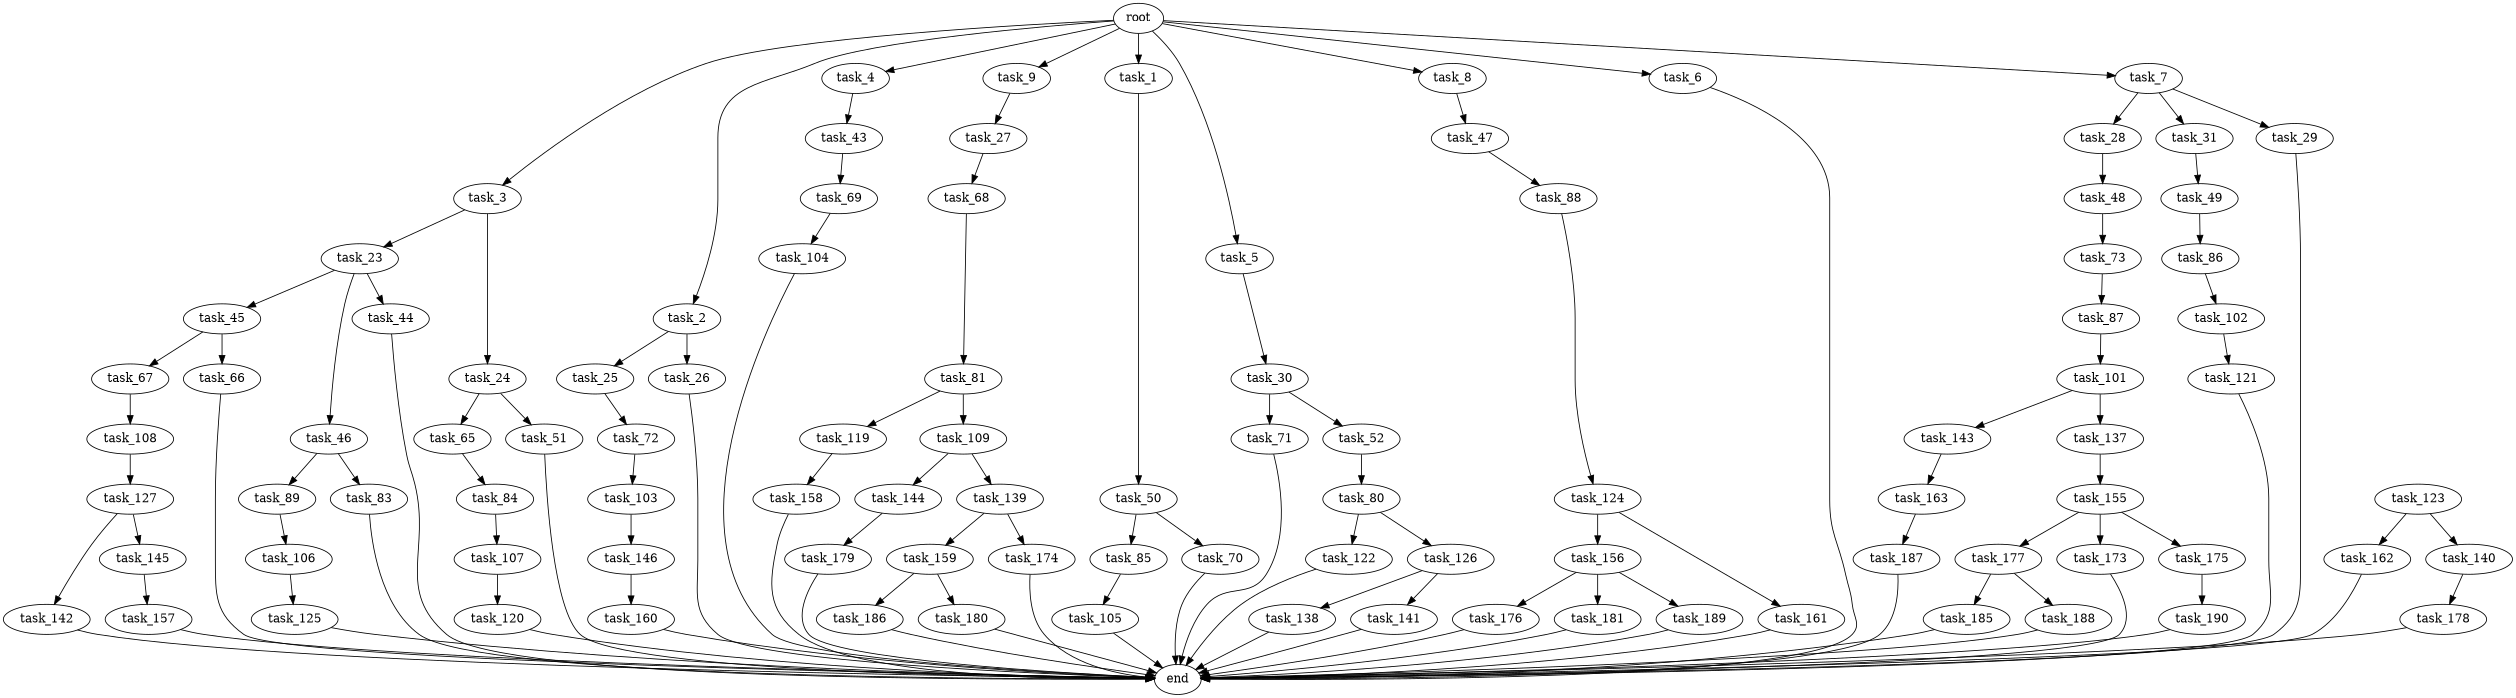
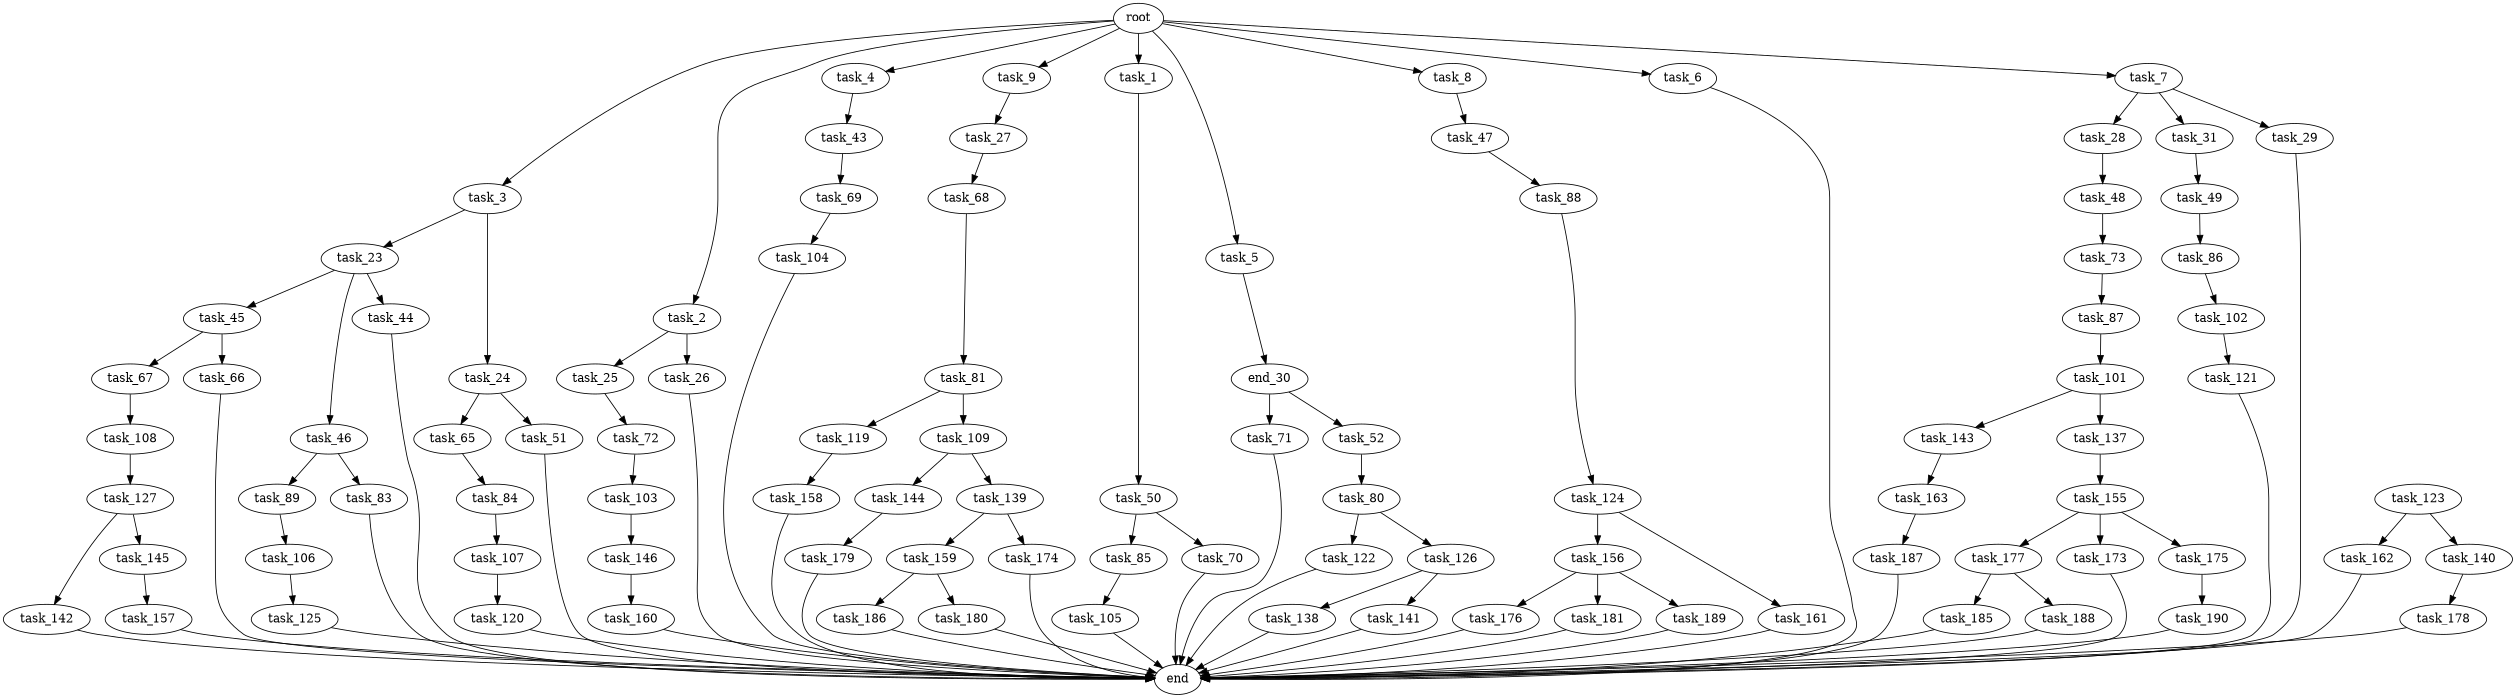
(1270, 379) -> (1270, 379)
